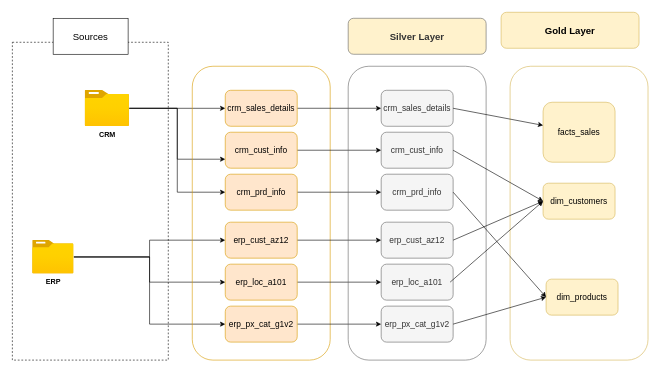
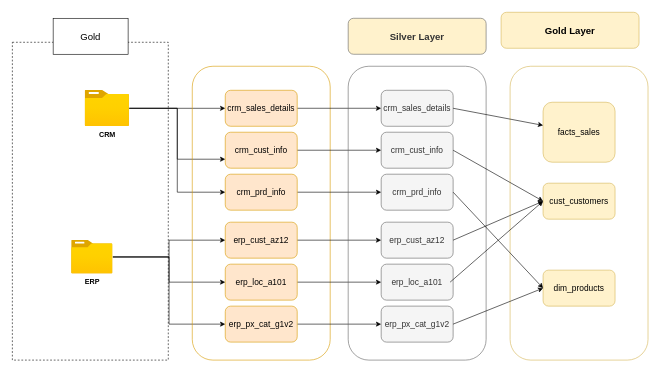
(91, 36) -> (91, 36)
(579, 201) -> (579, 201)
(53, 257) -> (92, 257)
(582, 297) -> (579, 288)
